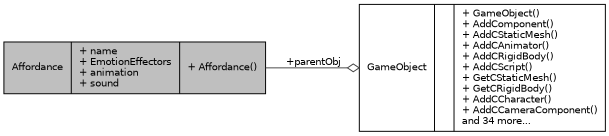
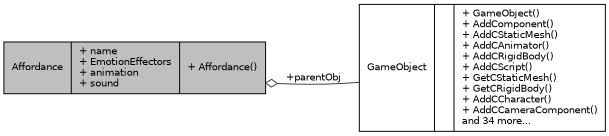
(306, 68) -> (318, 84)
